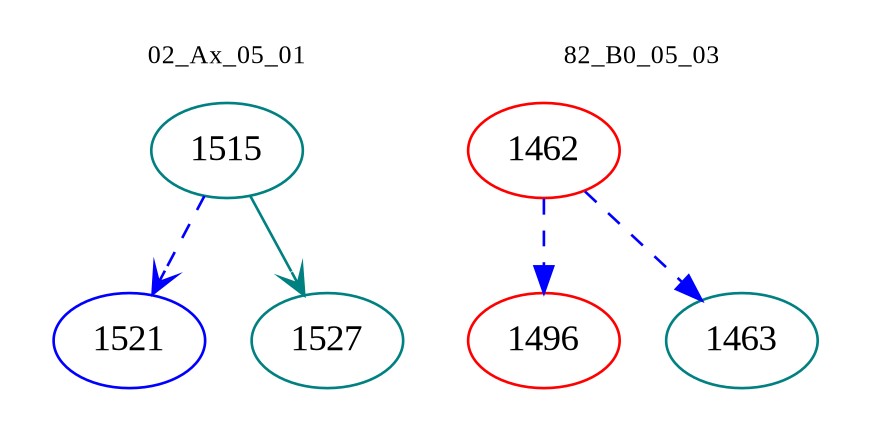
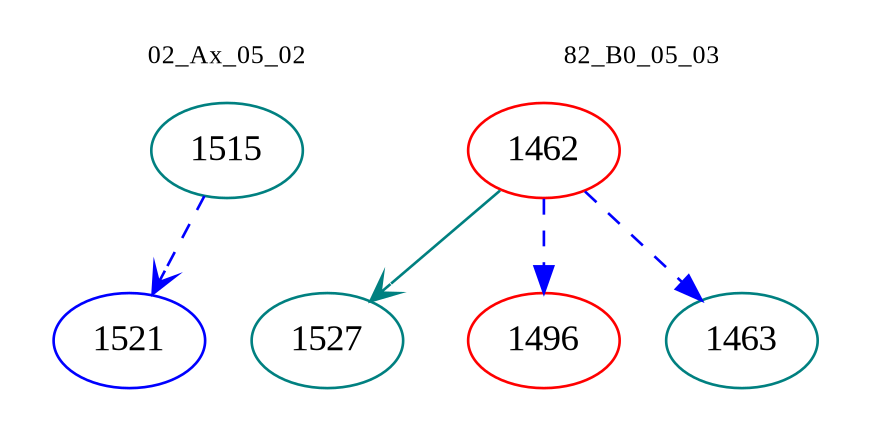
(228, 57) -> (228, 57)
(271, 234) -> (465, 221)
